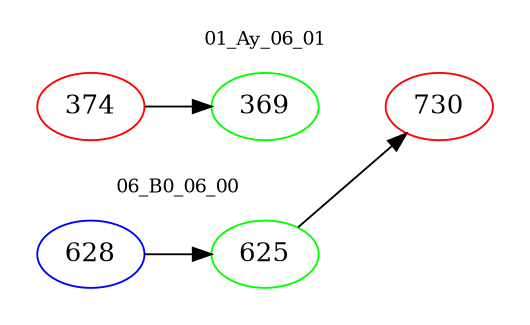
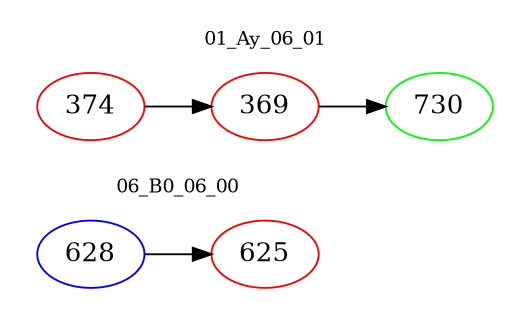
(265, 107) -> (265, 107)
(439, 107) -> (439, 107)
(345, 187) -> (343, 107)
(265, 254) -> (265, 254)
